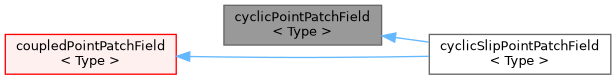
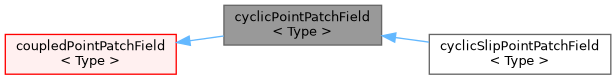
(310, 57) -> (207, 38)
